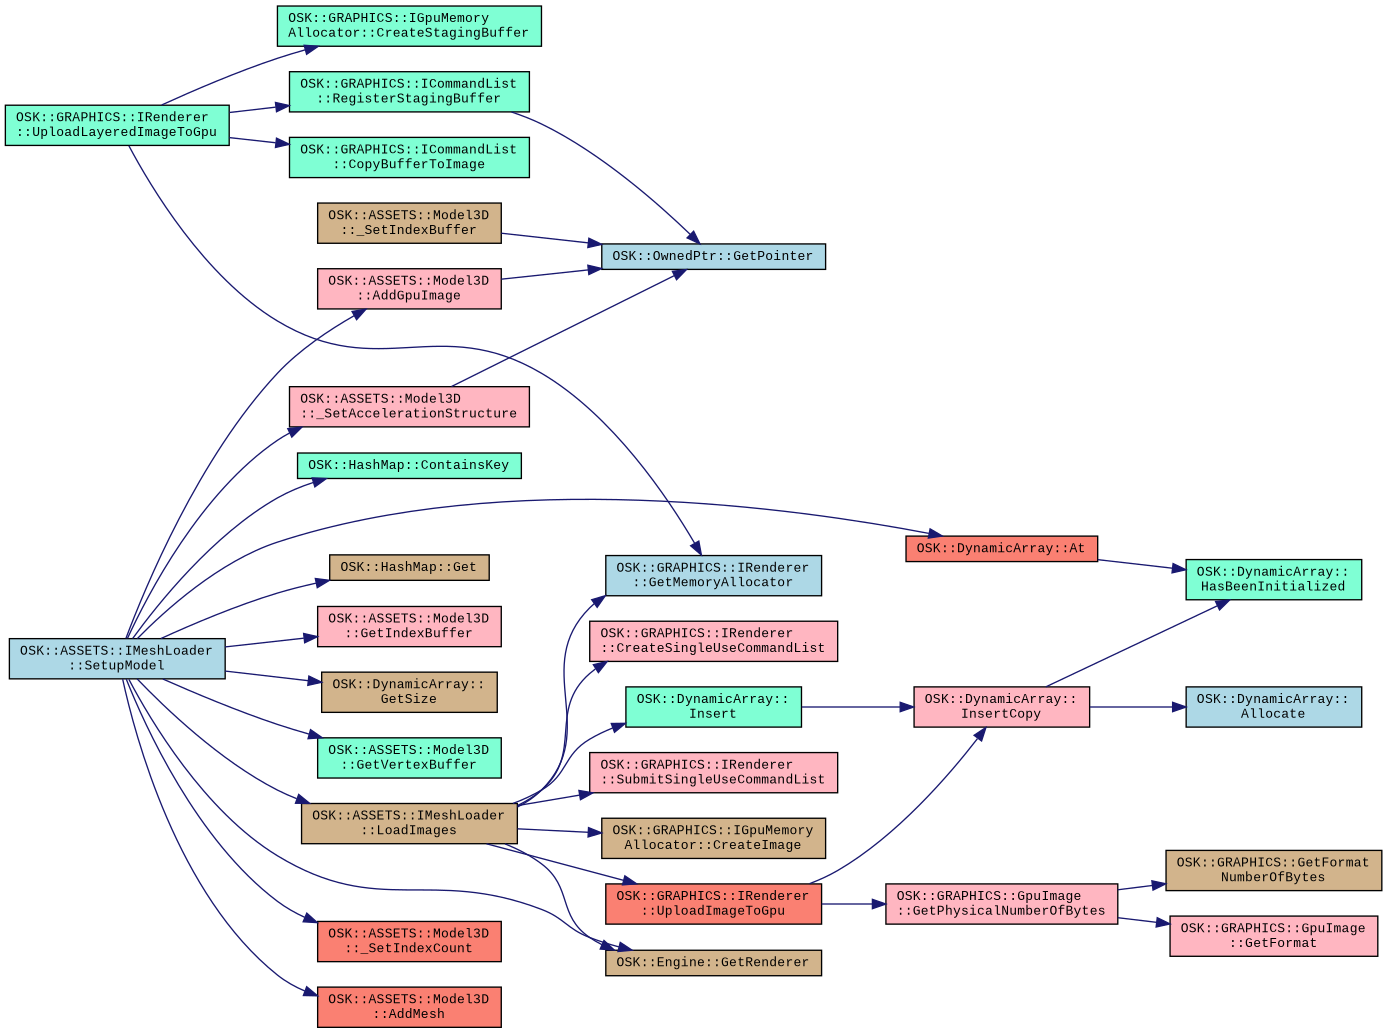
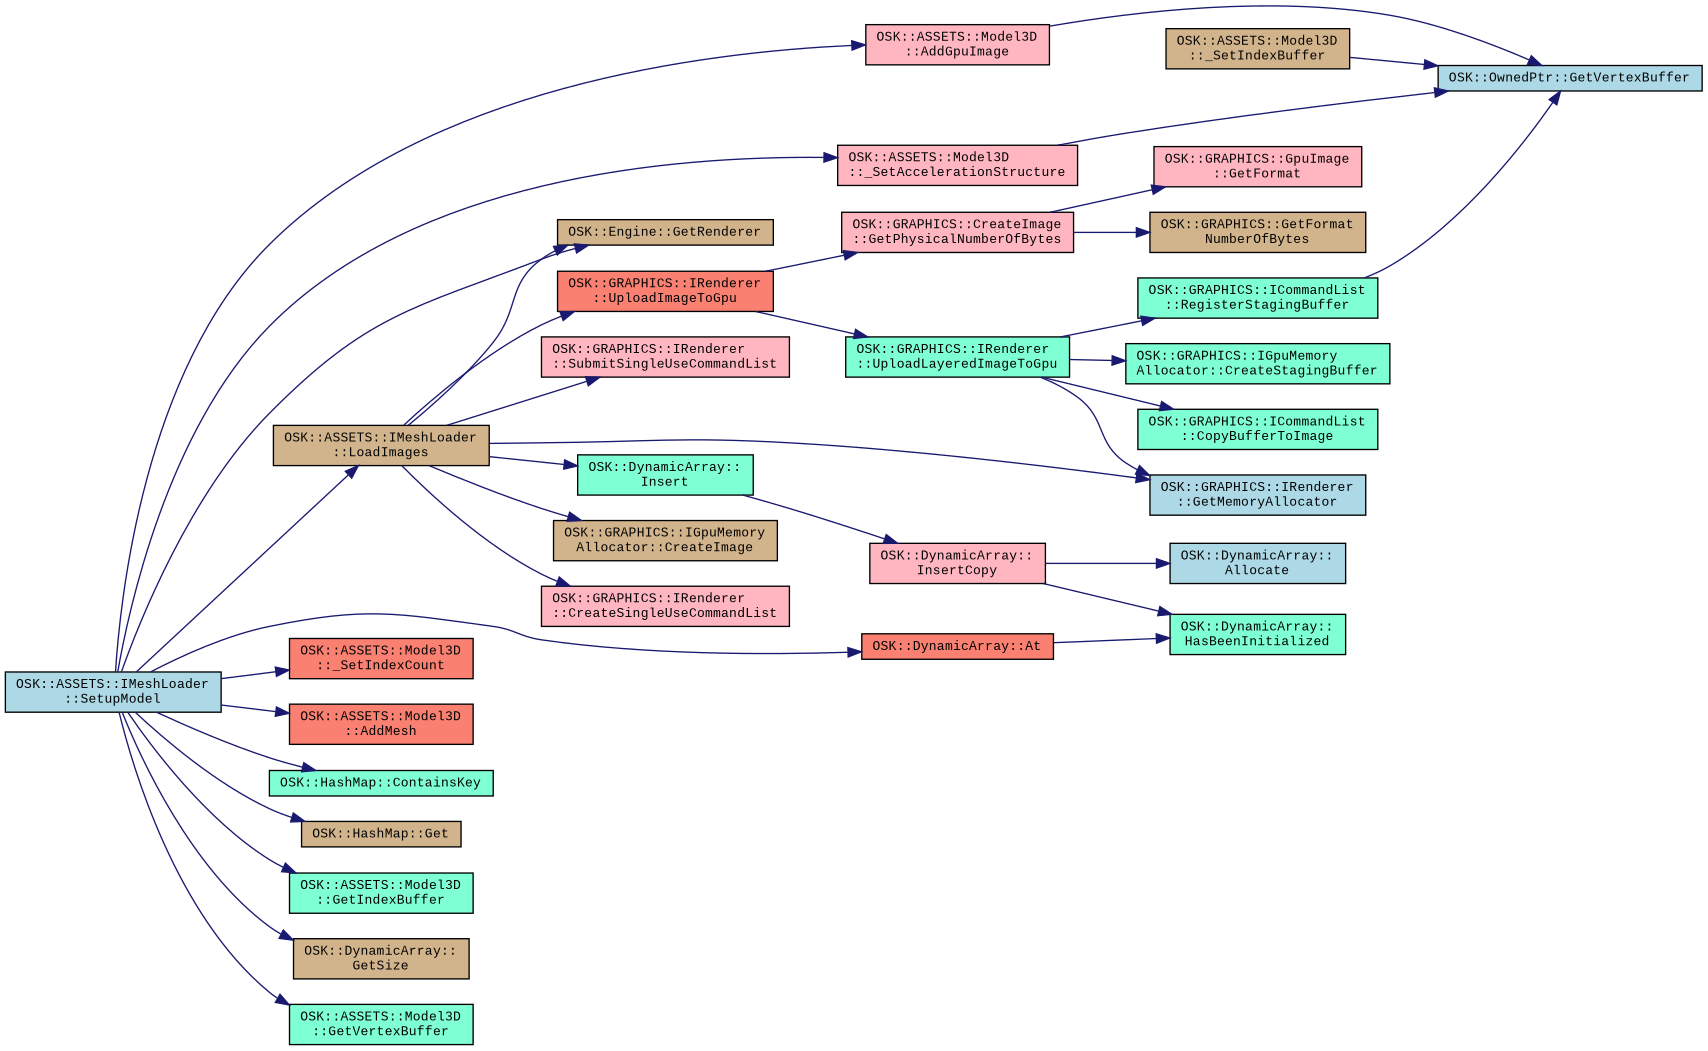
(714, 257) -> (1570, 78)
(409, 627) -> (381, 893)
(902, 822) -> (805, 323)
(1002, 904) -> (958, 232)
